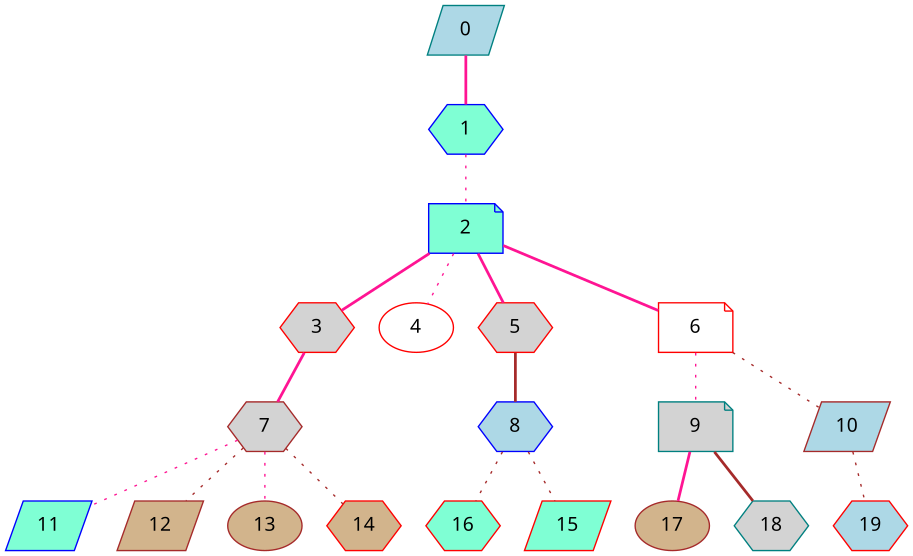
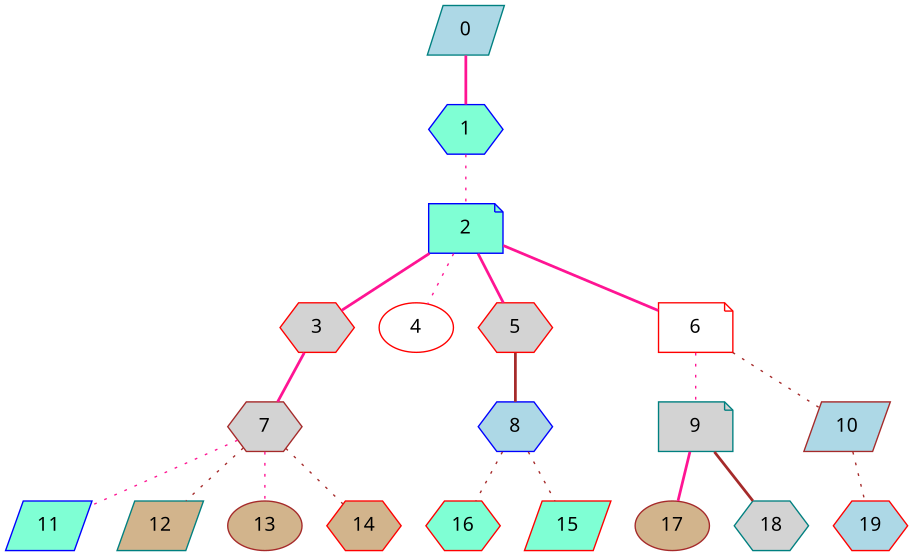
(160, 526) -> (160, 526)
